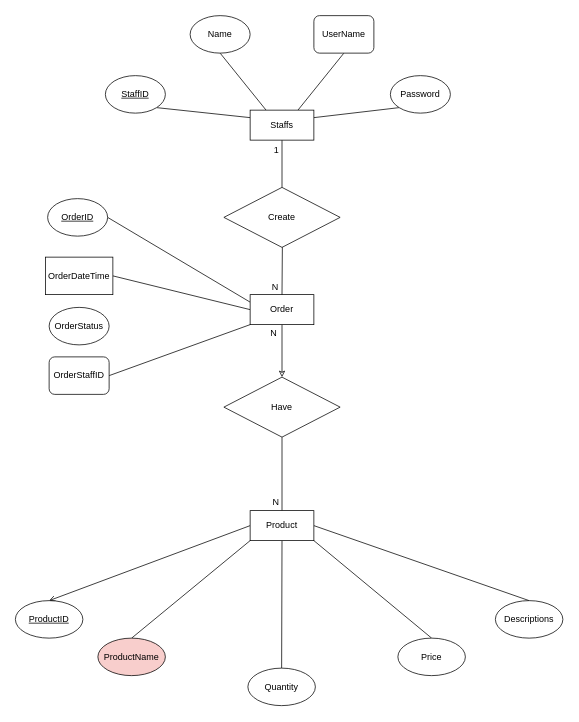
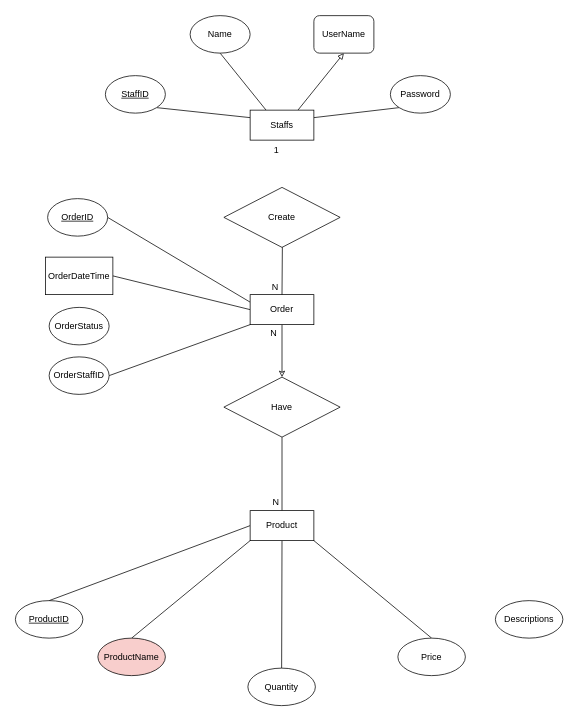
(341, 57) -> (339, 59)
(282, 163) -> none
(79, 375) -> (79, 375)
(421, 563) -> none
(54, 599) -> (52, 599)
